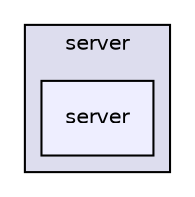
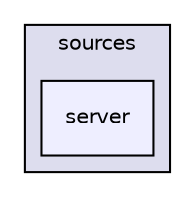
(97, 45) -> (97, 45)
